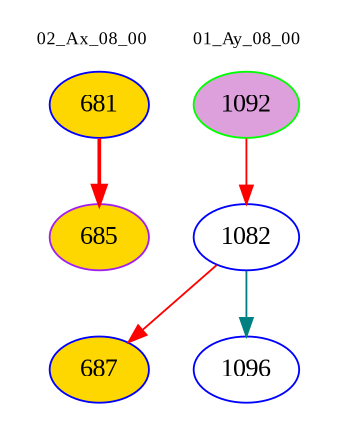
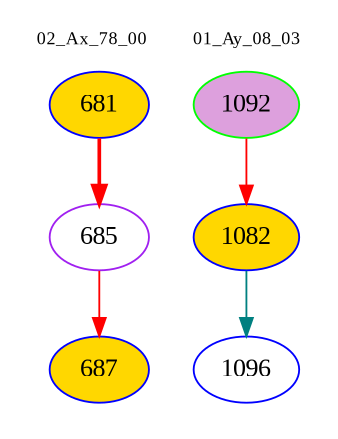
(93, 40) -> (93, 40)
(247, 40) -> (247, 40)
(99, 237) -> (99, 237)
(246, 237) -> (246, 237)
(191, 288) -> (99, 294)
